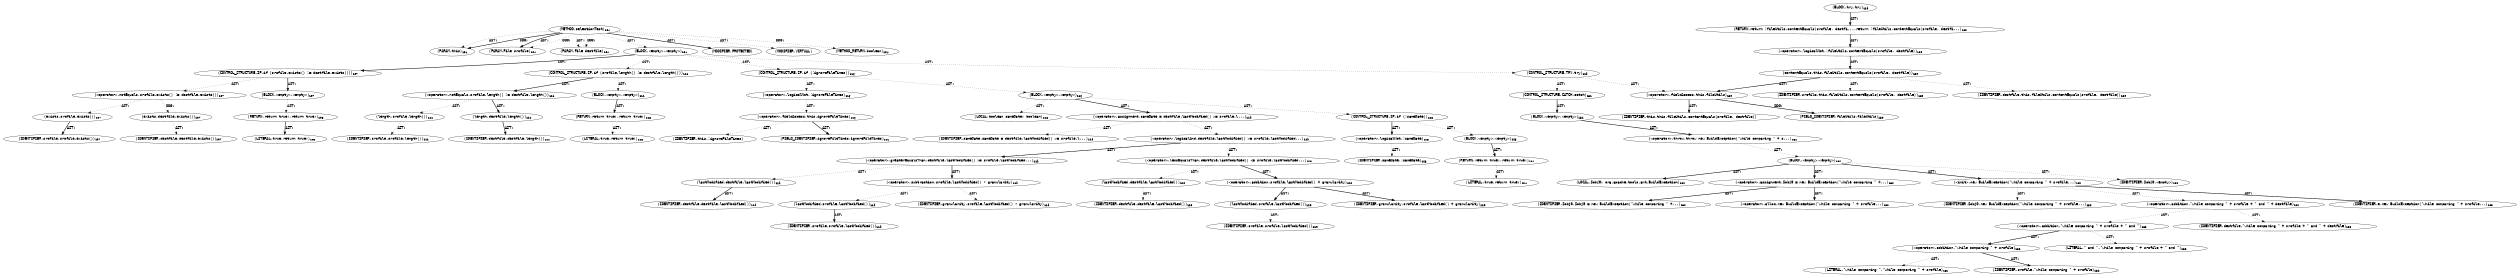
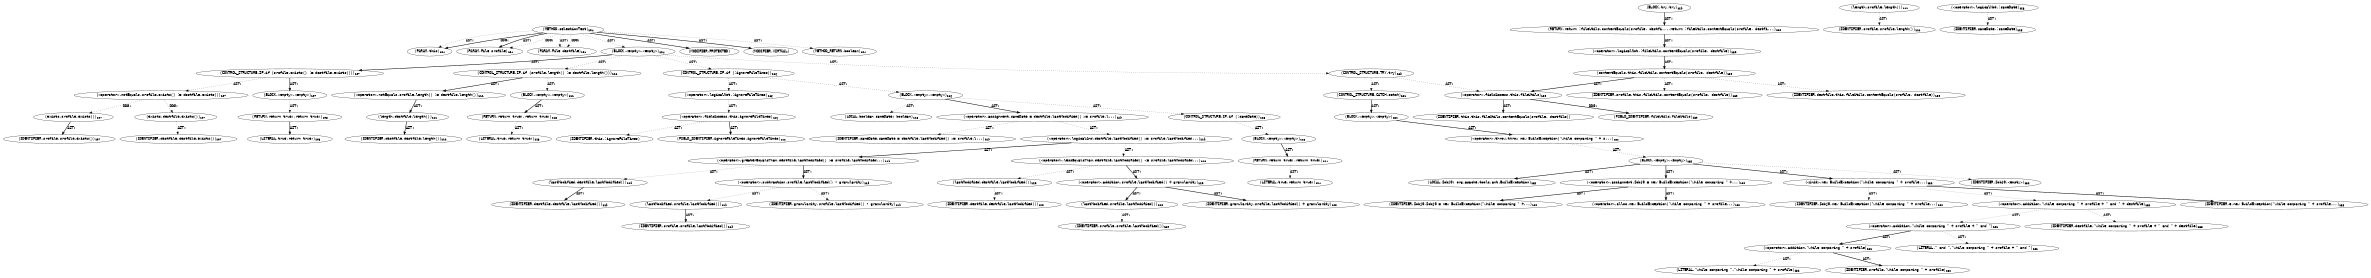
(693, 39) -> (673, 39)
(781, 41) -> (759, 41)
(126, 106) -> (128, 106)
(448, 106) -> none
(1392, 127) -> none
